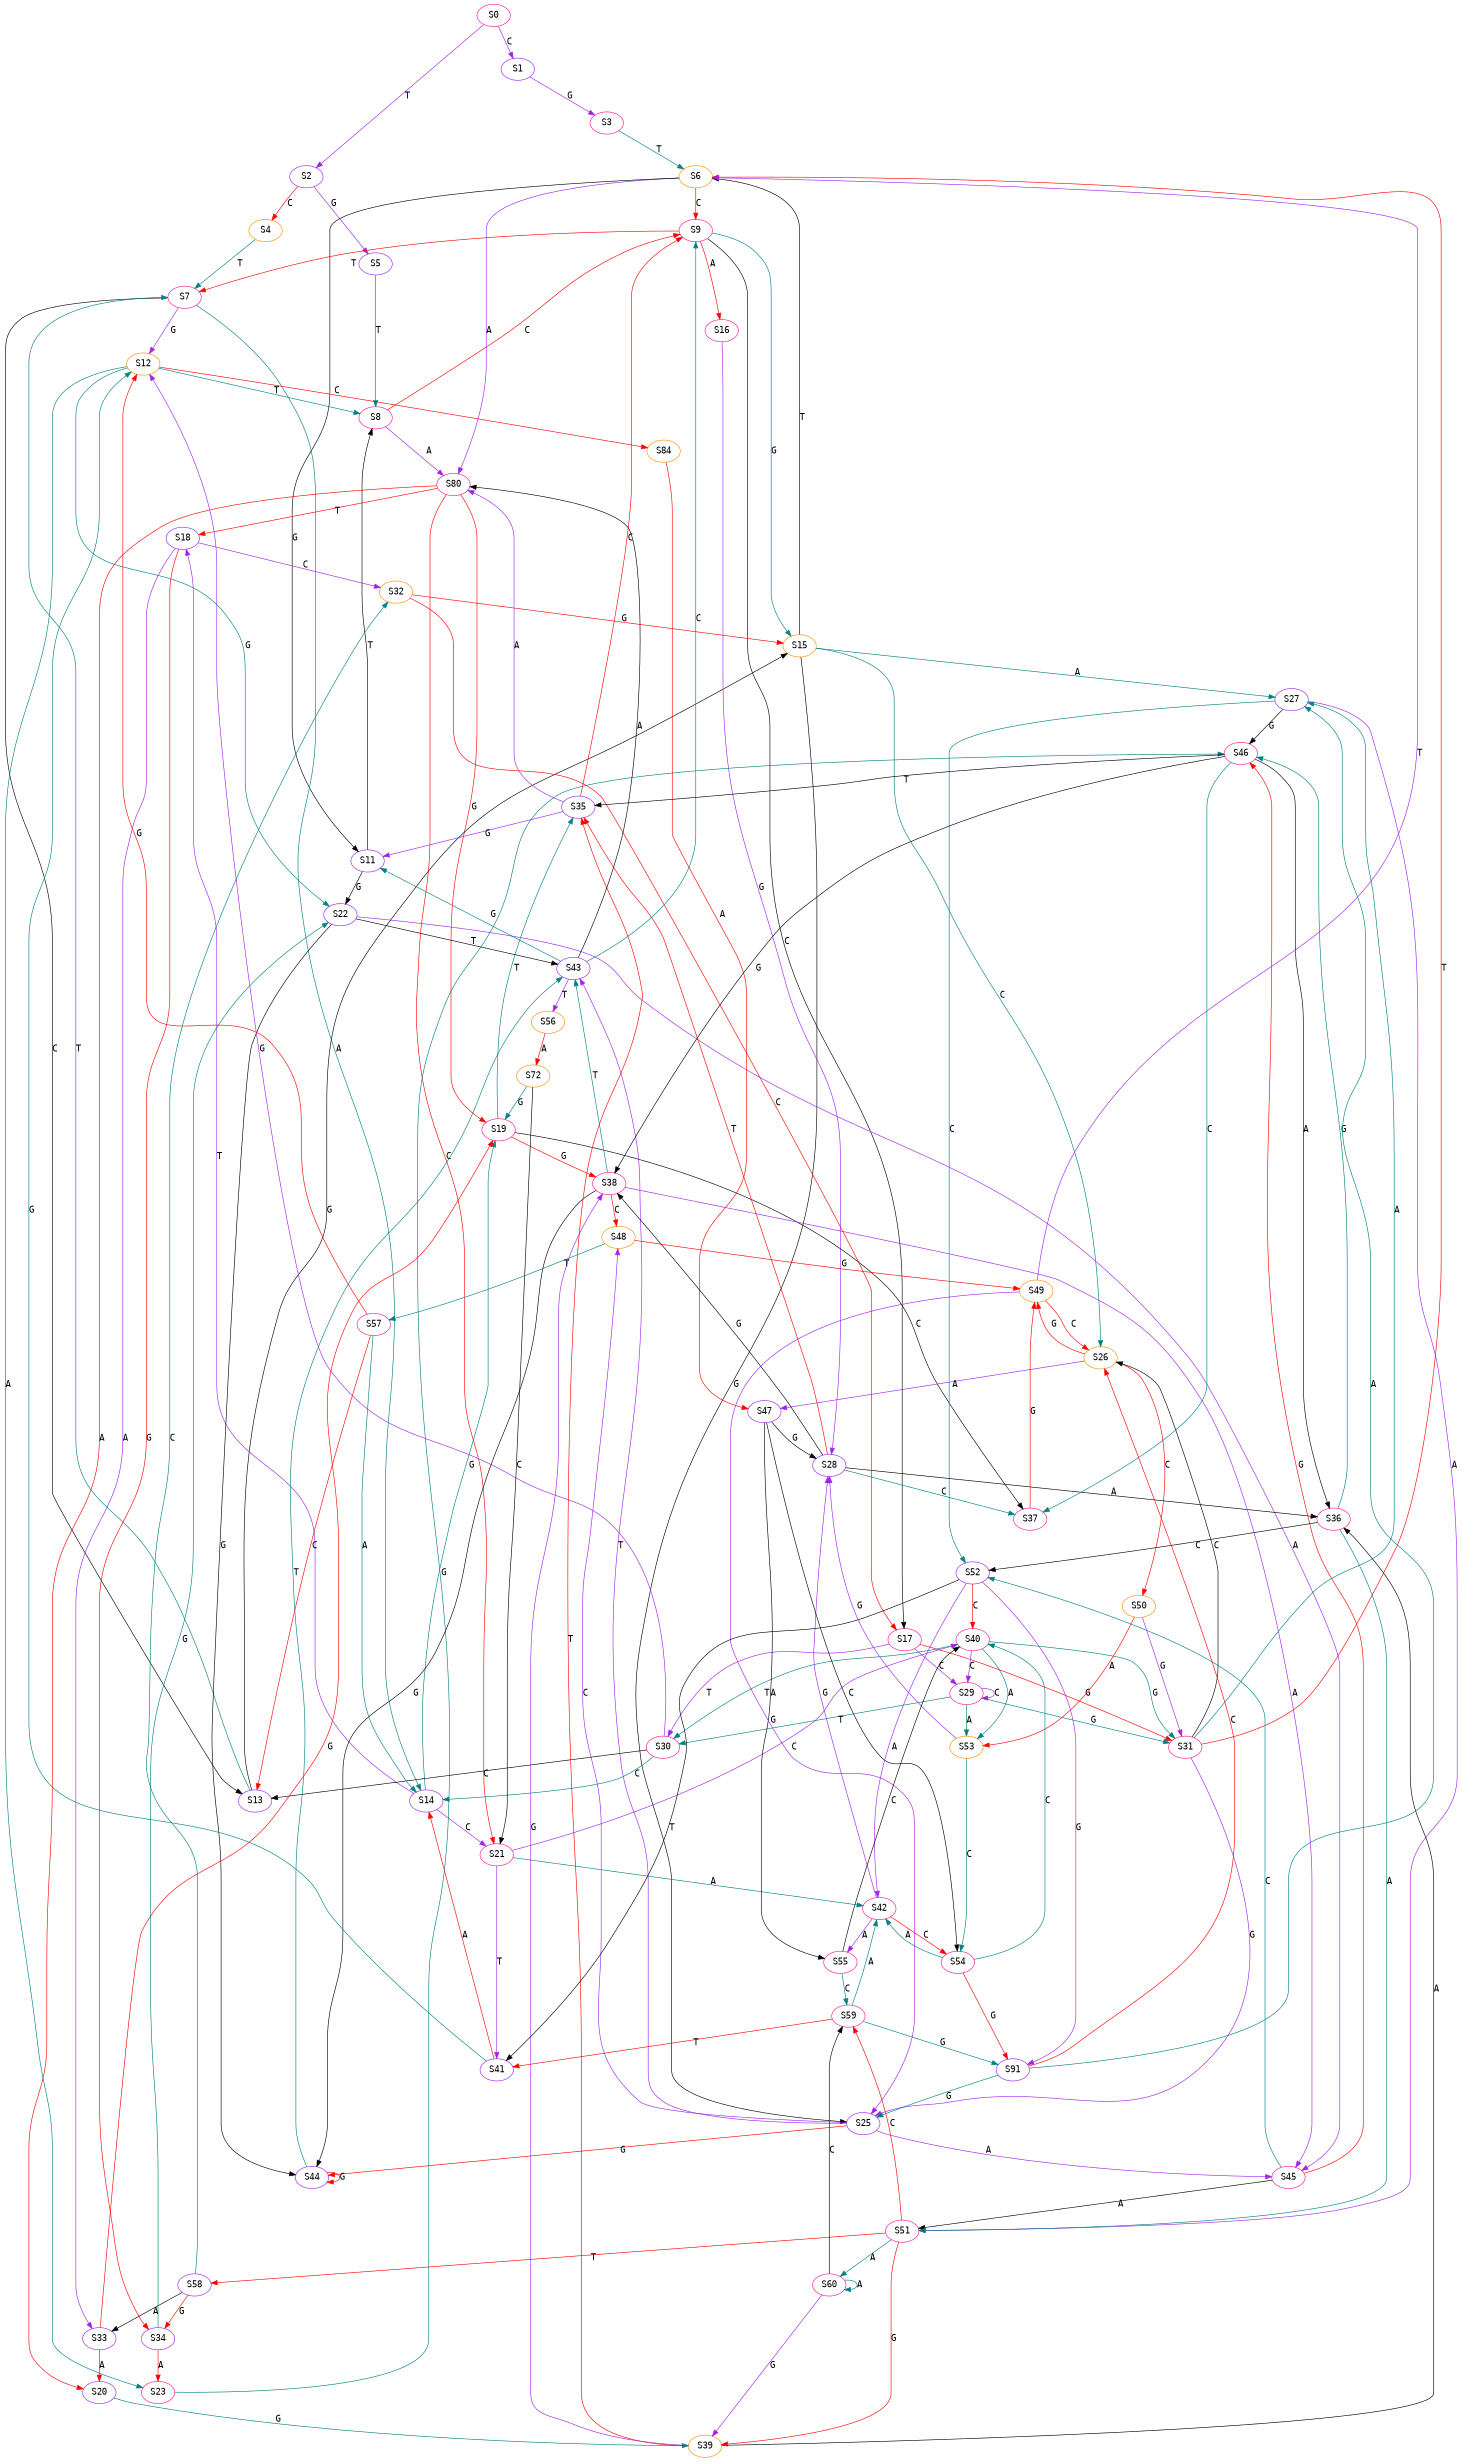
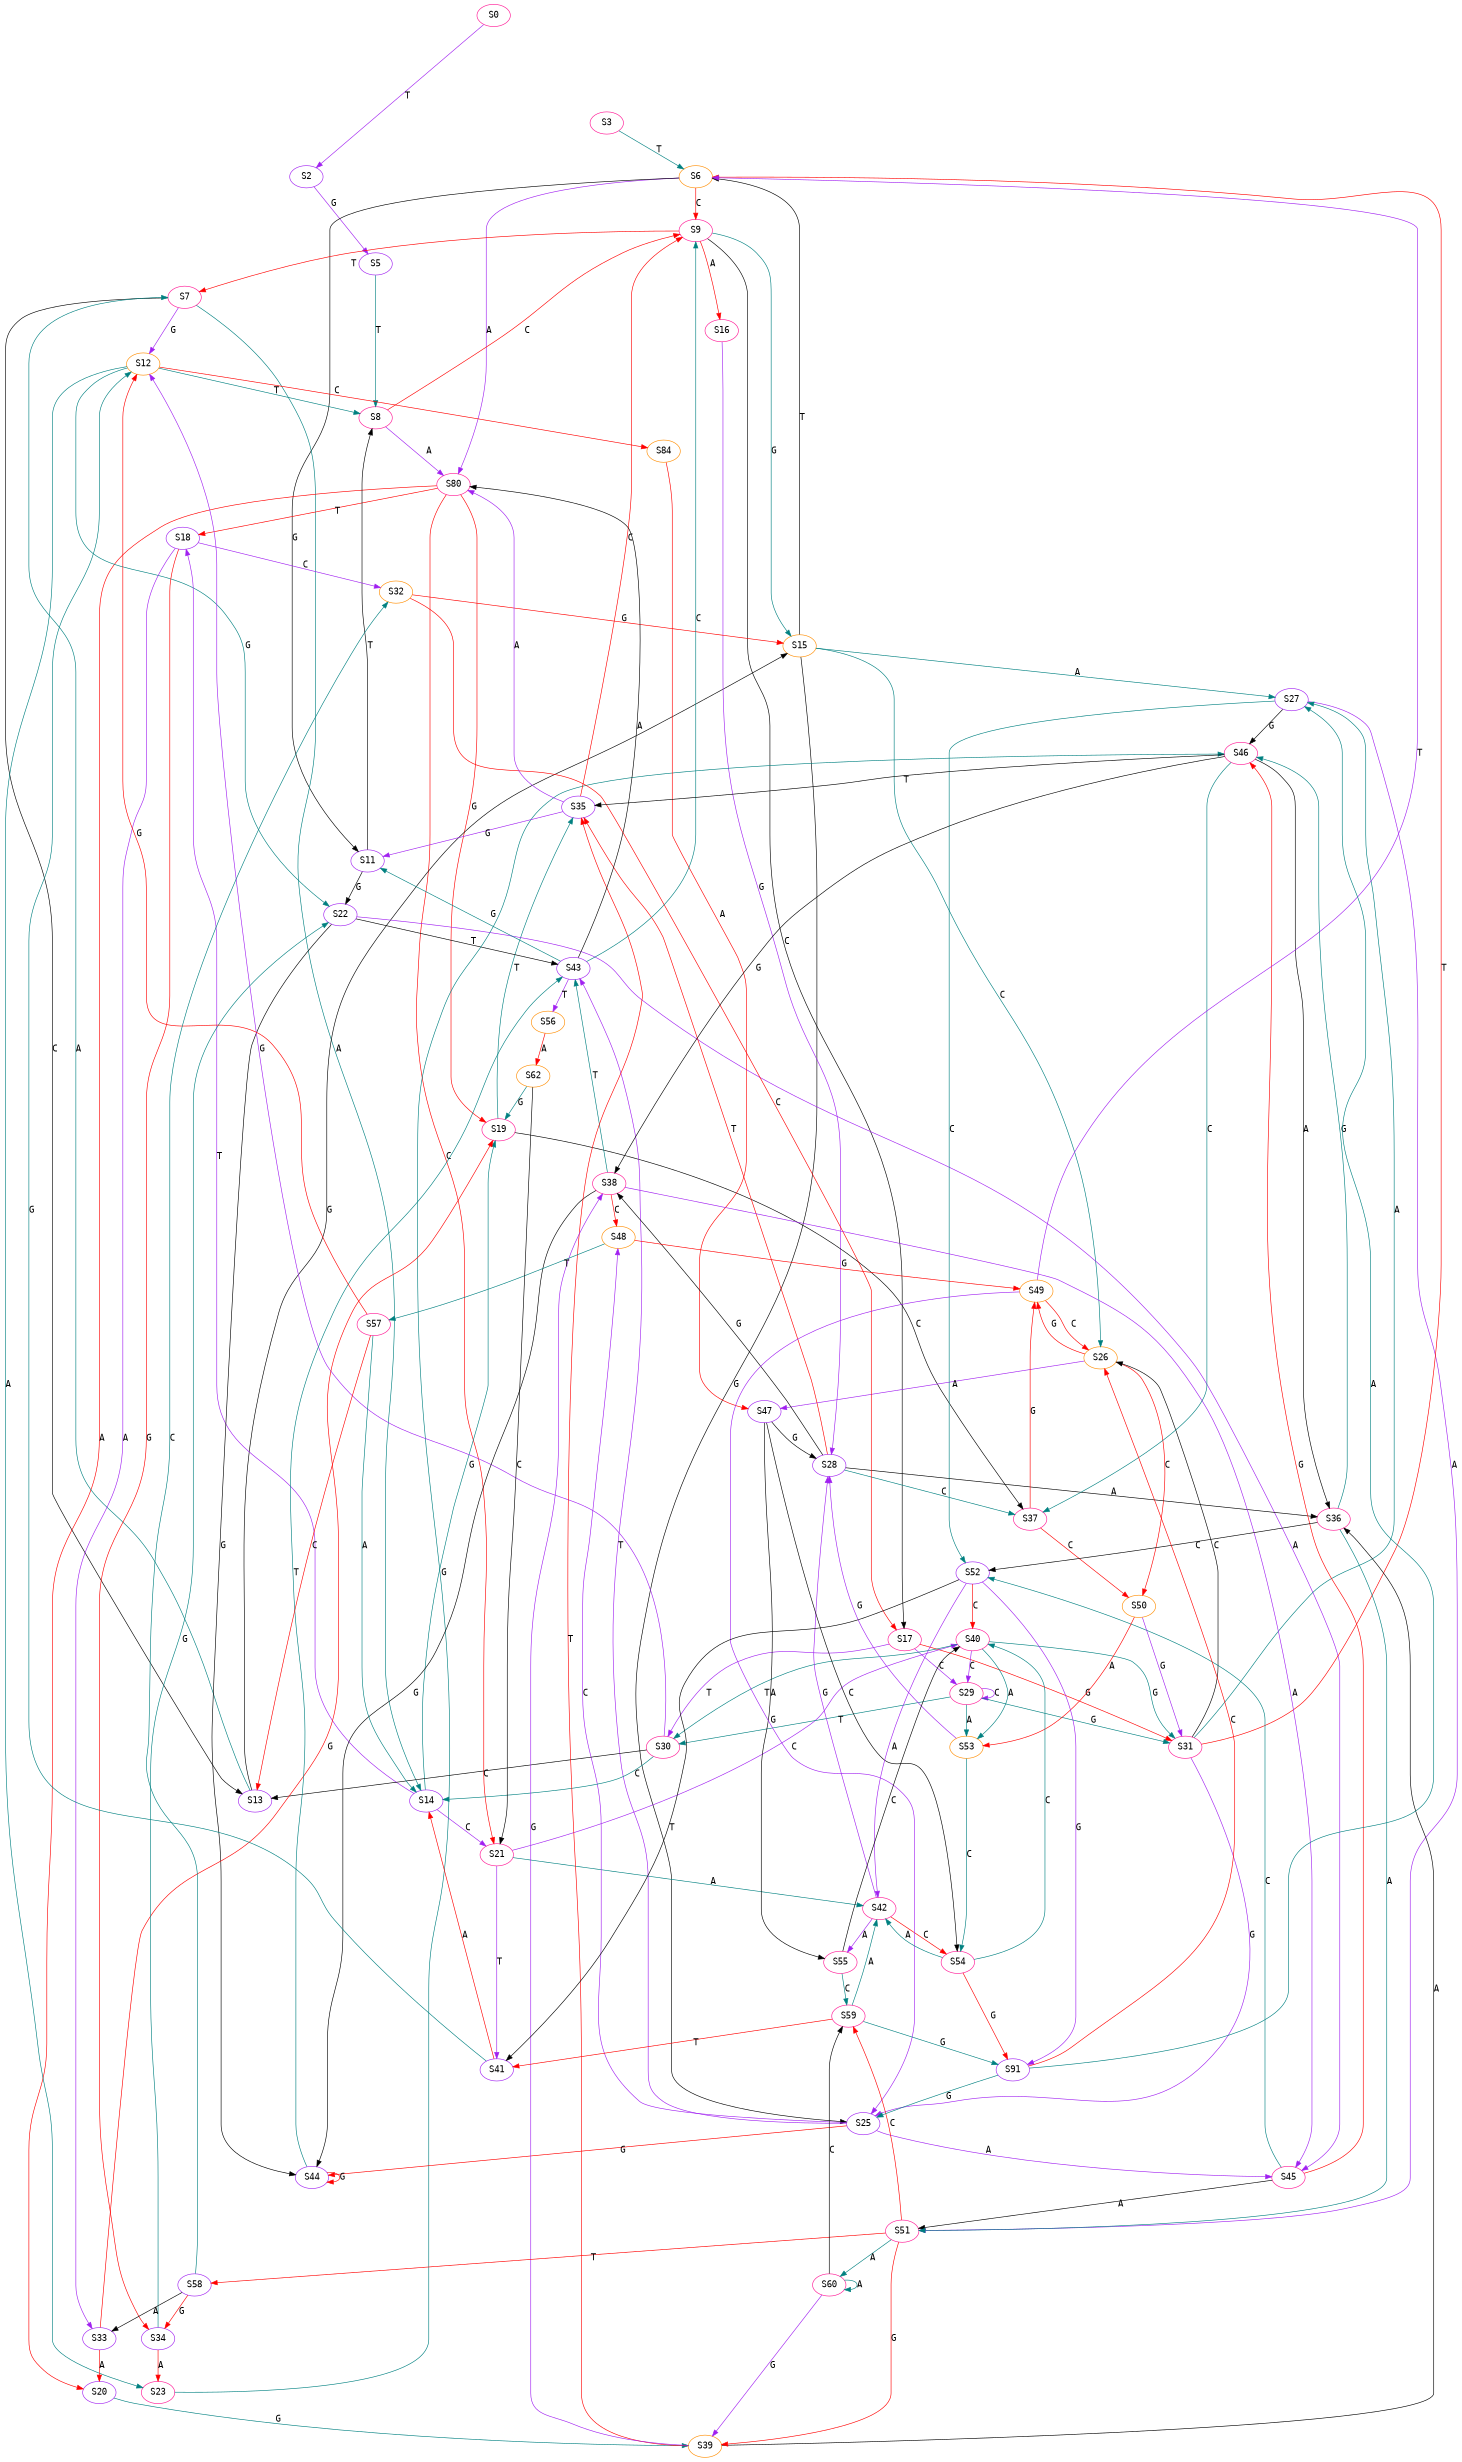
(518, 69) -> none
(266, 231) -> none
(79, 1049) -> (79, 1049)
(533, 1076) -> (533, 1076)
(550, 1156) -> none
none -> (1084, 1562)
